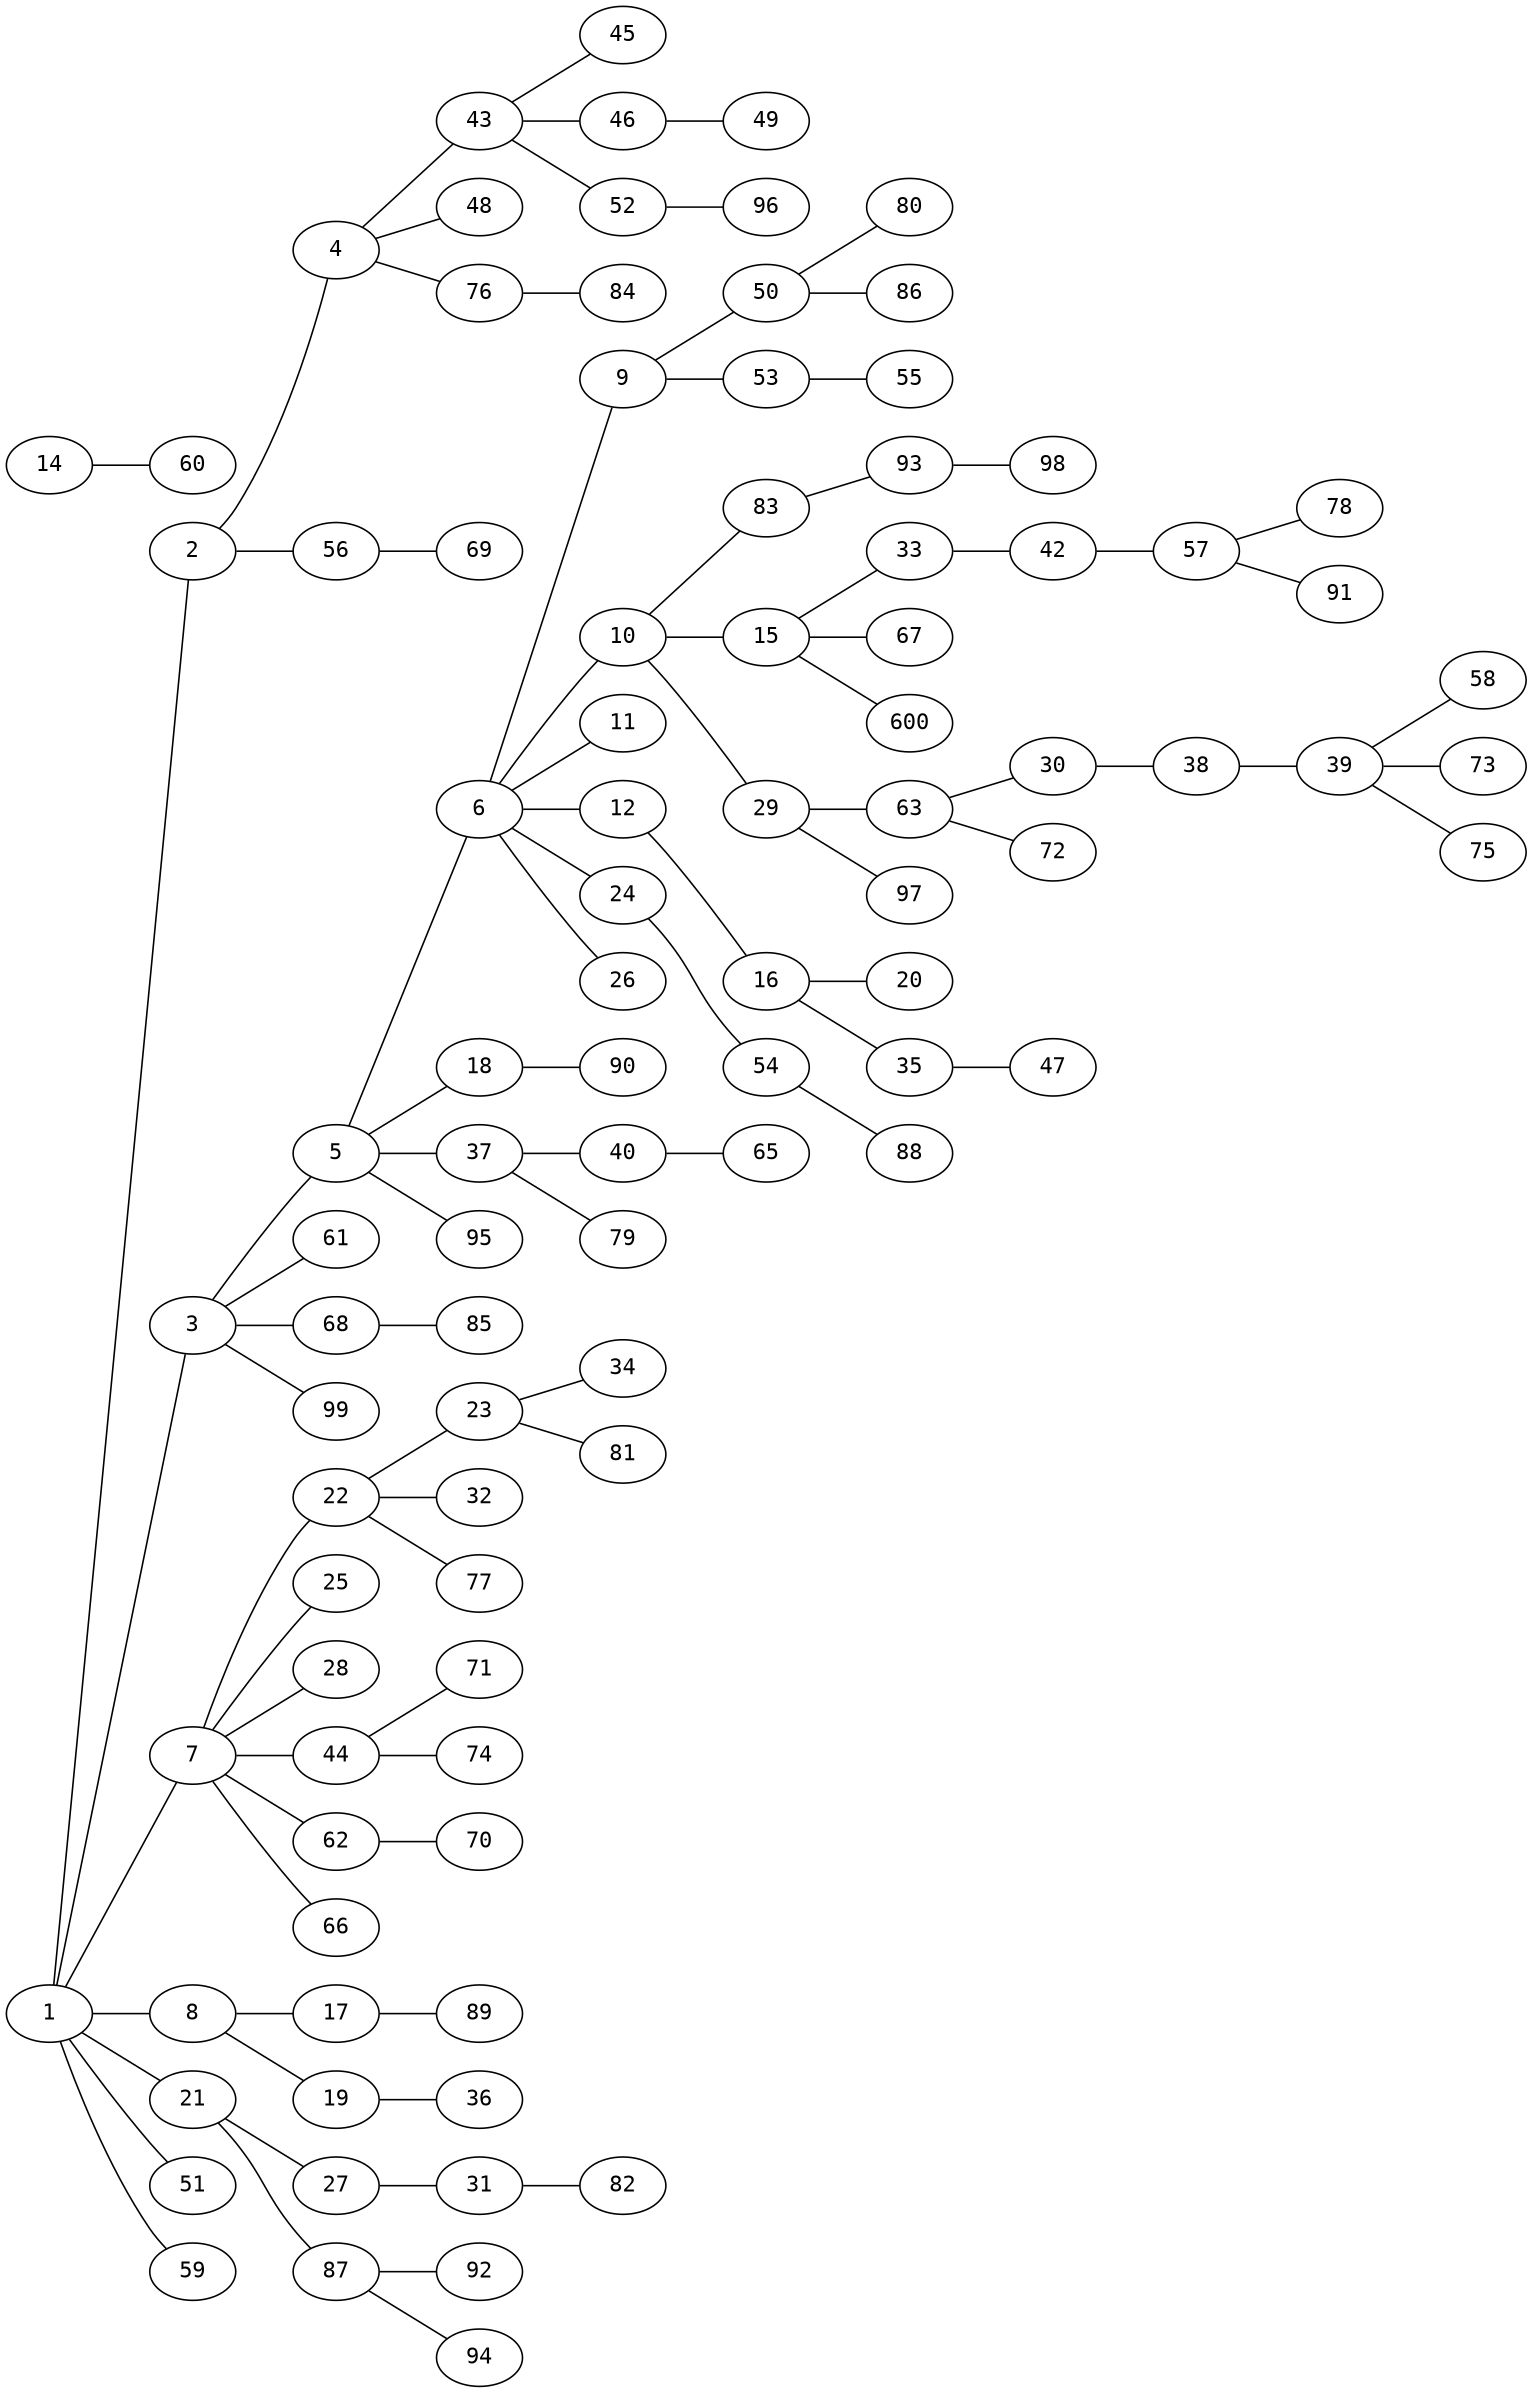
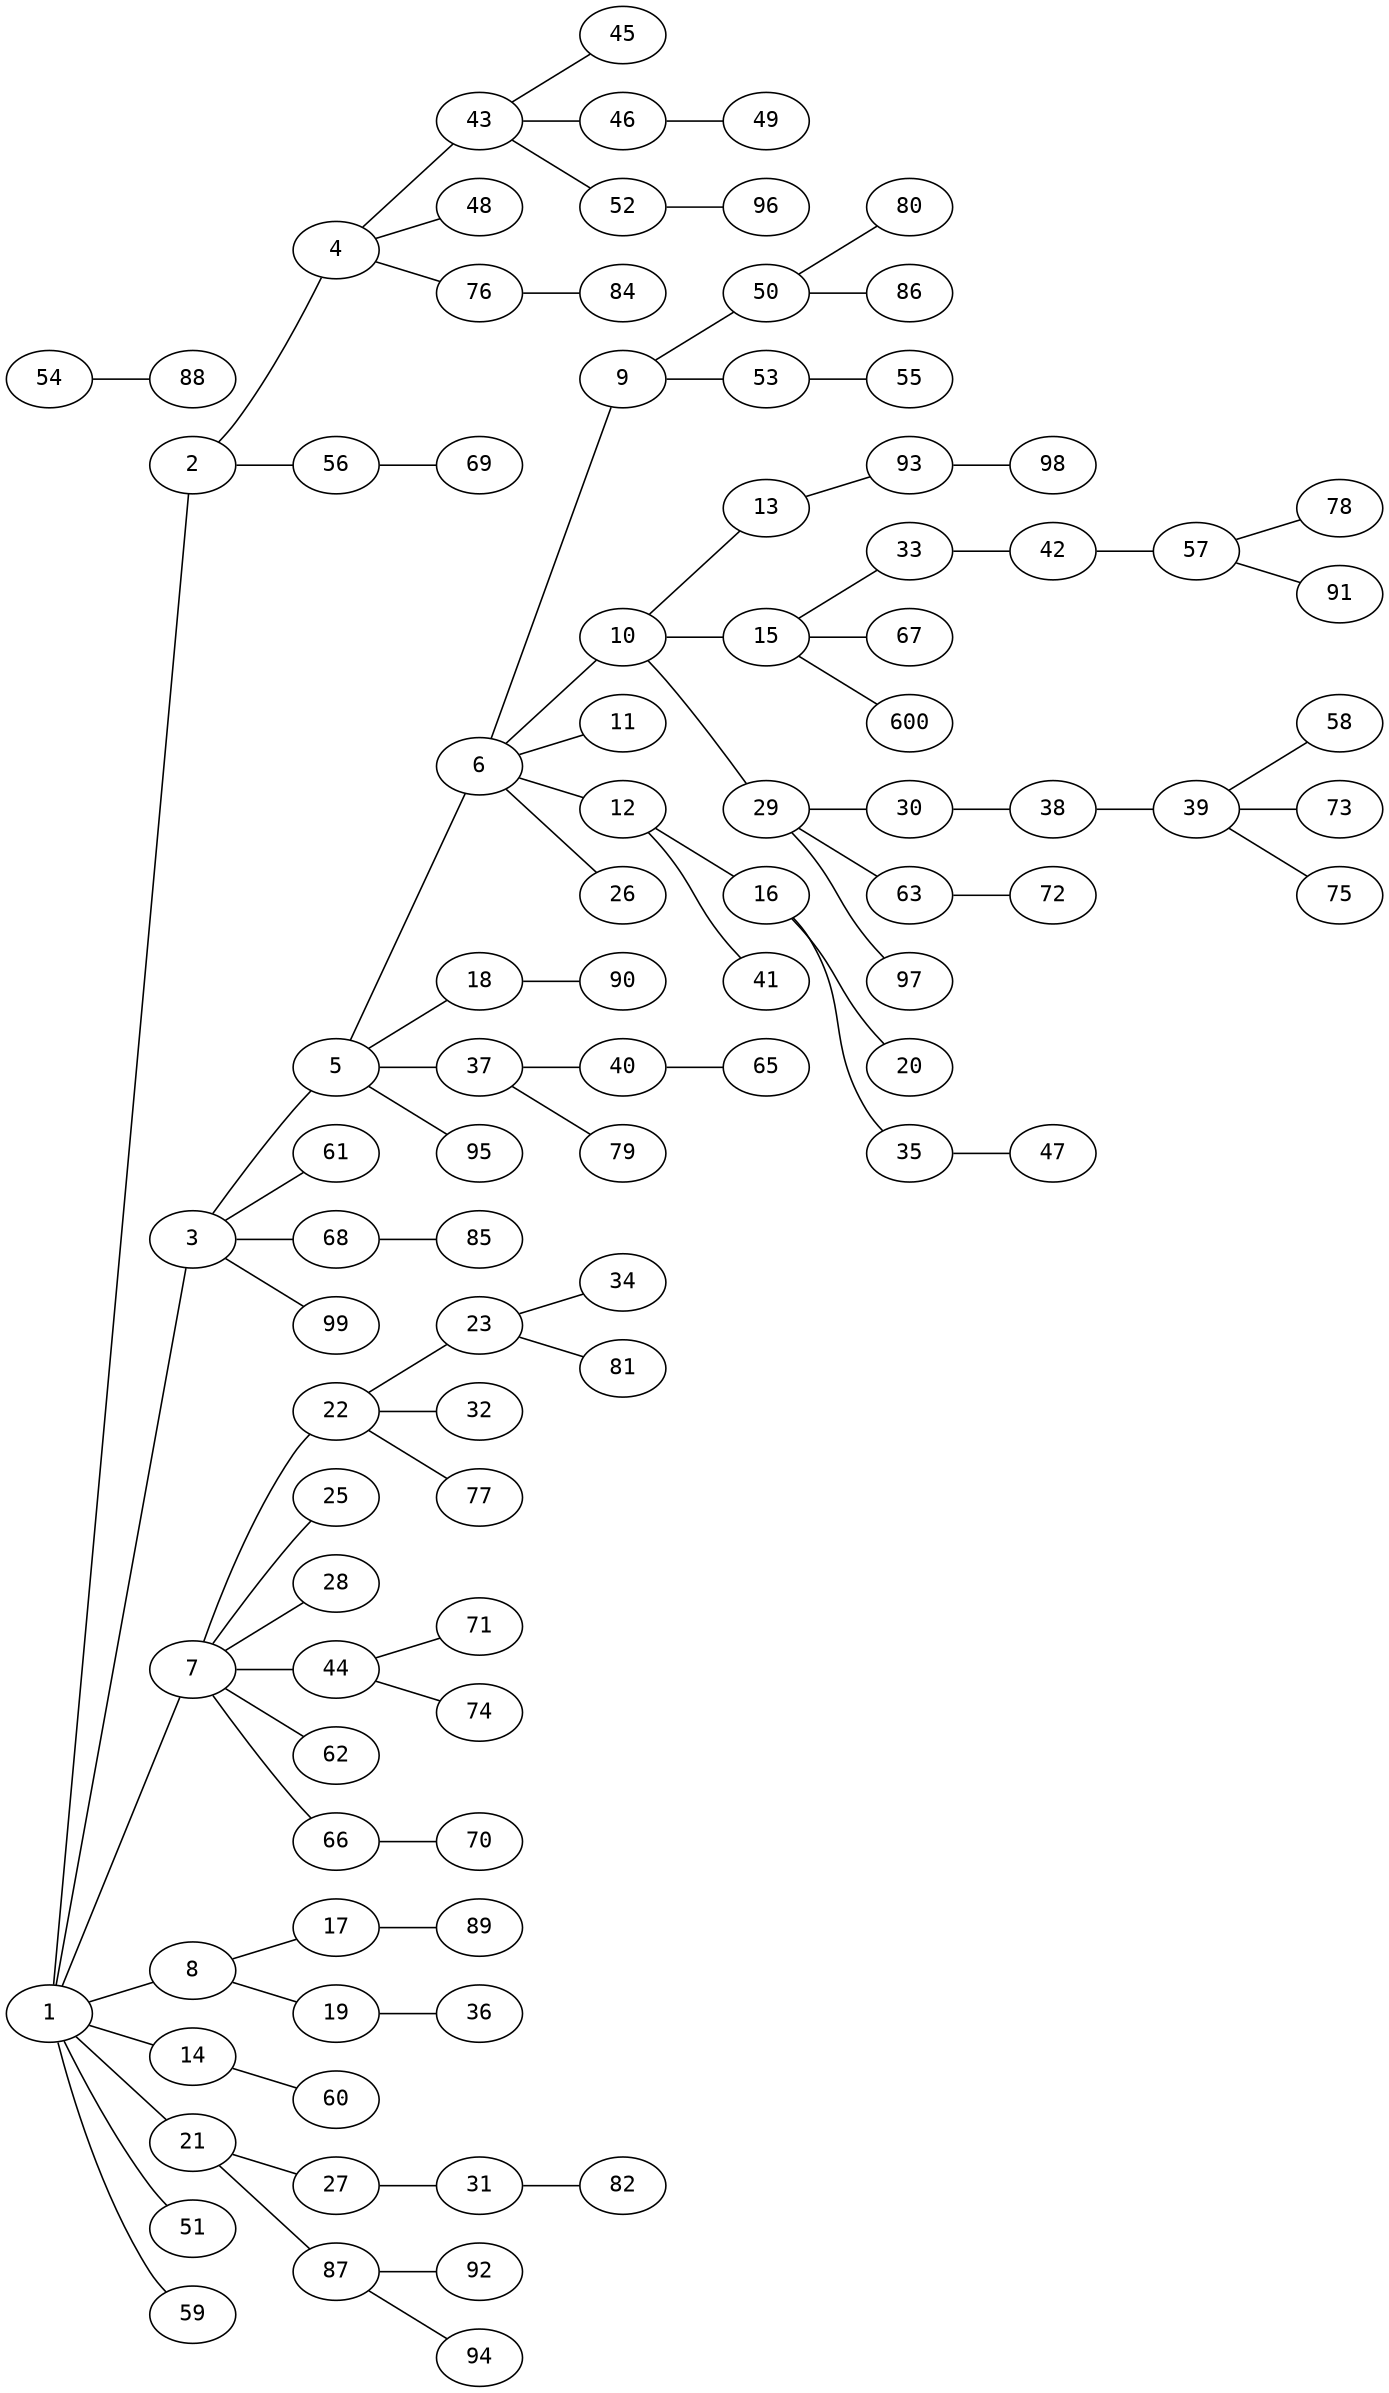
(766, 508) -> (766, 508)
(982, 788) -> (838, 809)
(623, 895) -> none
none -> (766, 981)
(408, 1842) -> (408, 1842)
none -> (121, 2035)
